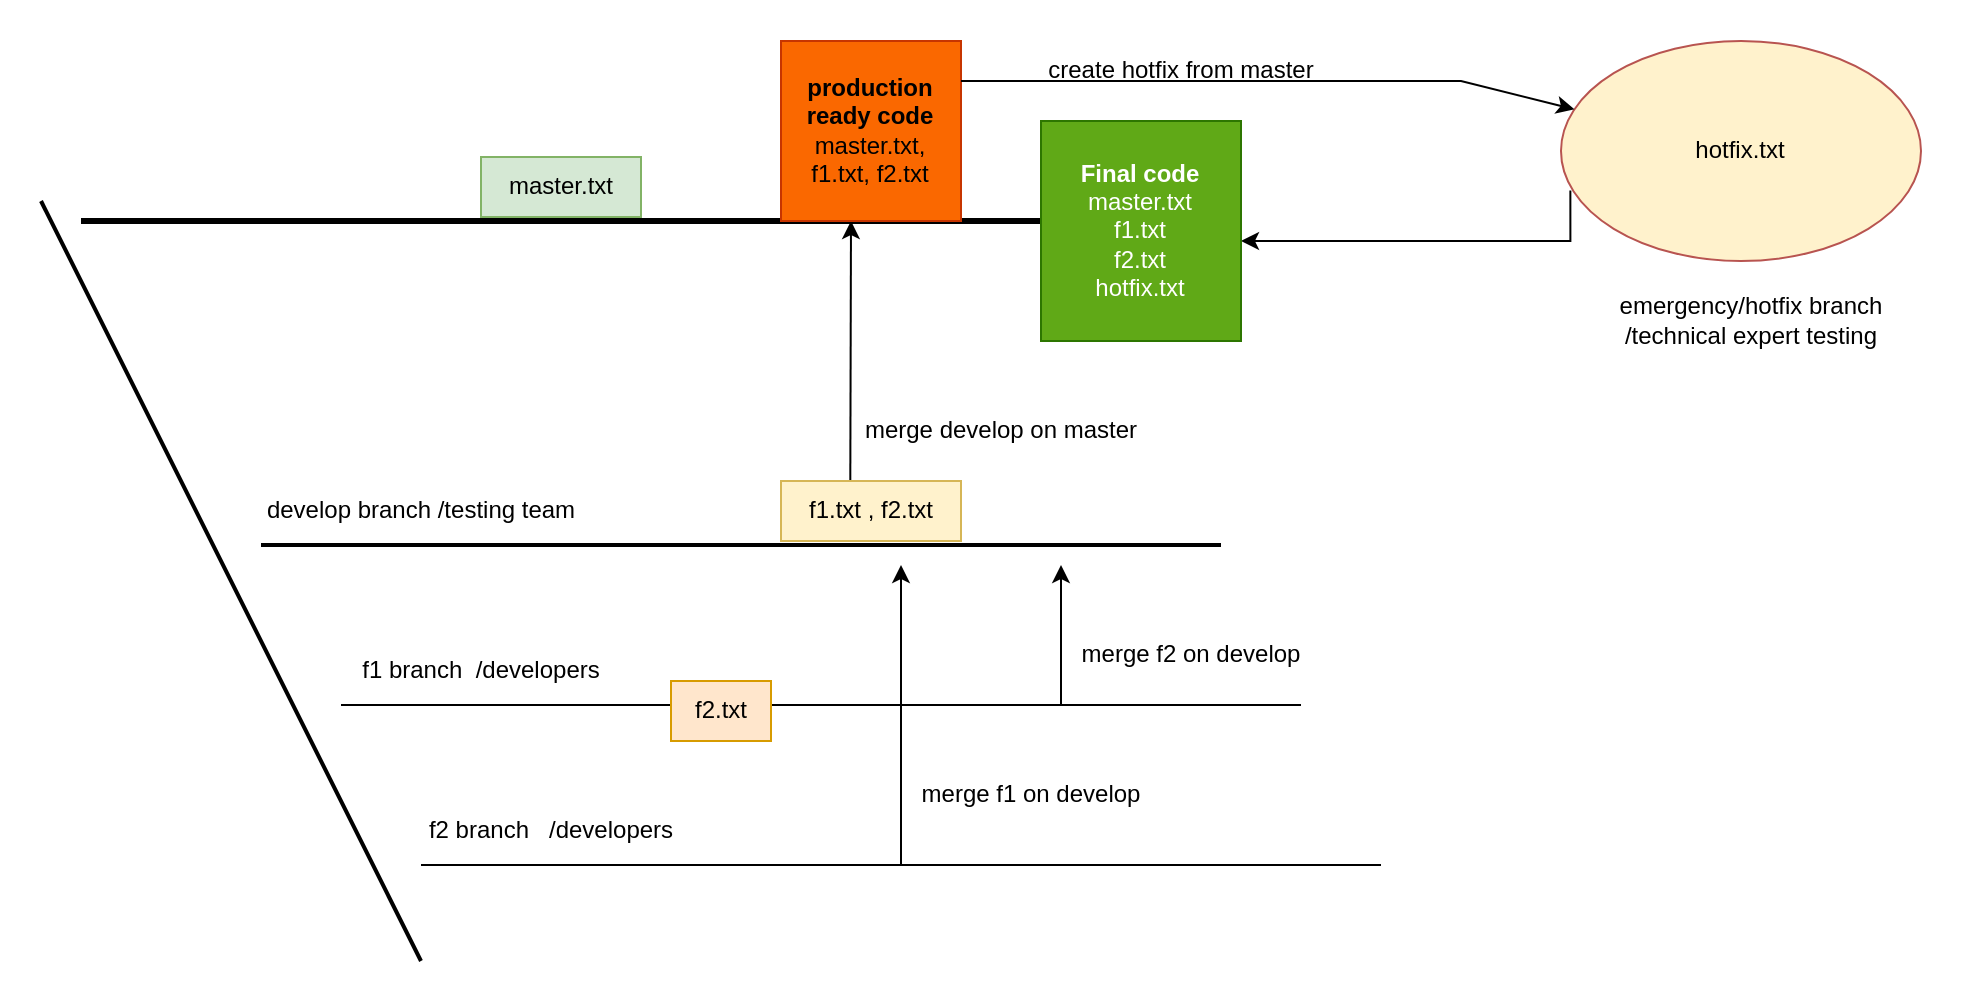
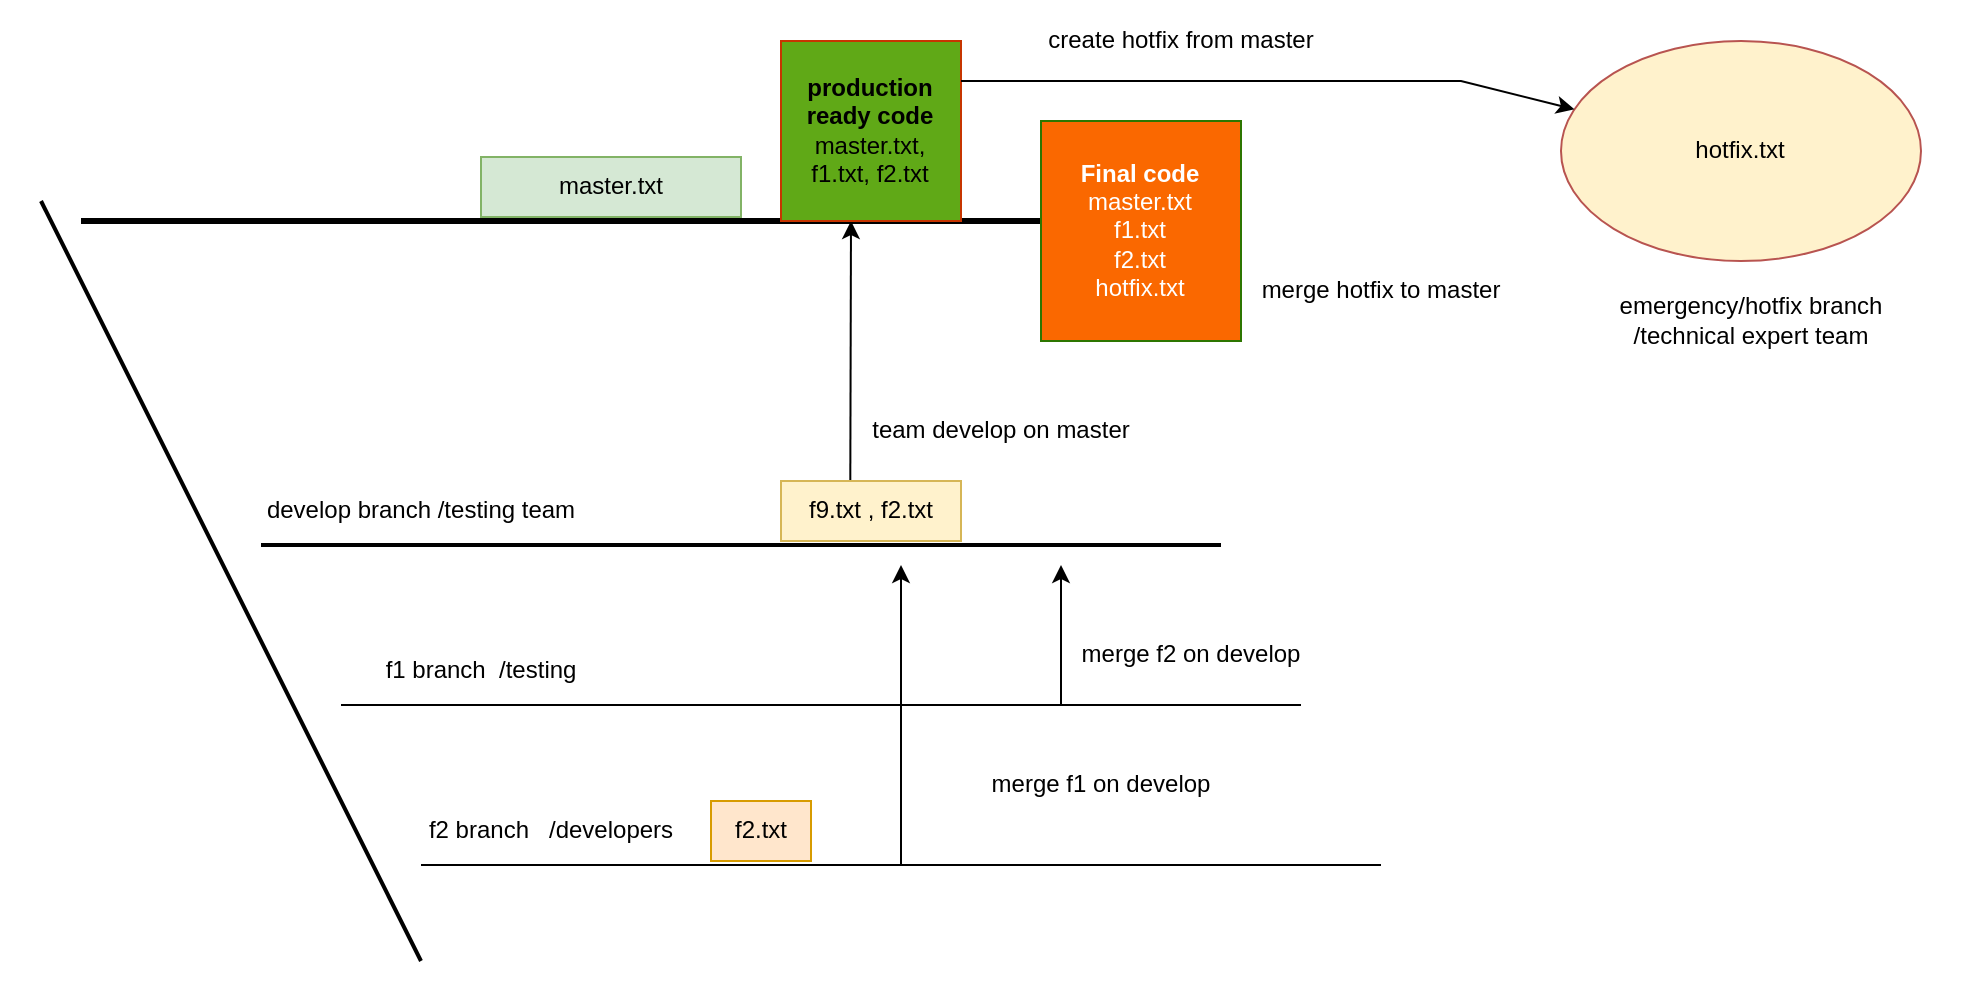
(1181, 71) -> (1181, 41)
(871, 131) -> (871, 131)
(561, 187) -> (611, 187)
(1141, 231) -> (1141, 231)
(1437, 241) -> none
none -> (1381, 291)
(1752, 321) -> (1752, 321)
(1002, 431) -> (1002, 431)
(872, 511) -> (872, 511)
(482, 671) -> (482, 671)
(721, 711) -> (761, 831)
(1031, 795) -> (1101, 785)
